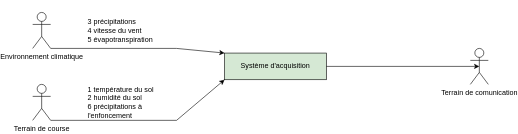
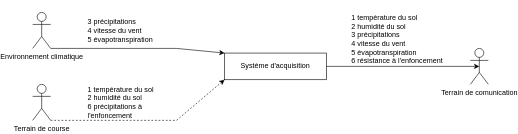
none -> (411, 39)
(276, 66) -> (276, 66)
(142, 120) -> (142, 120)
